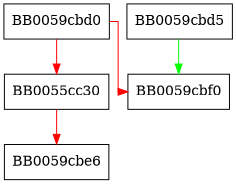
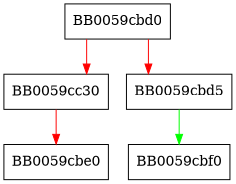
(118, 53) -> (148, 52)
(57, 92) -> (56, 92)
(57, 162) -> (56, 162)
